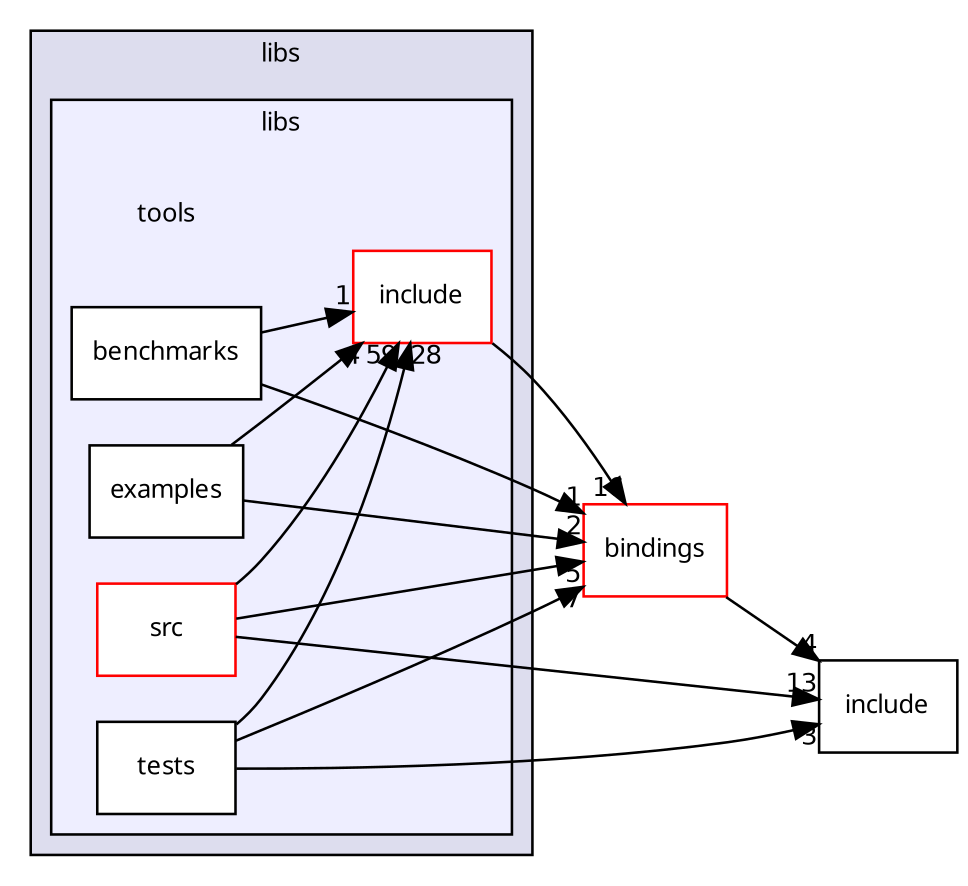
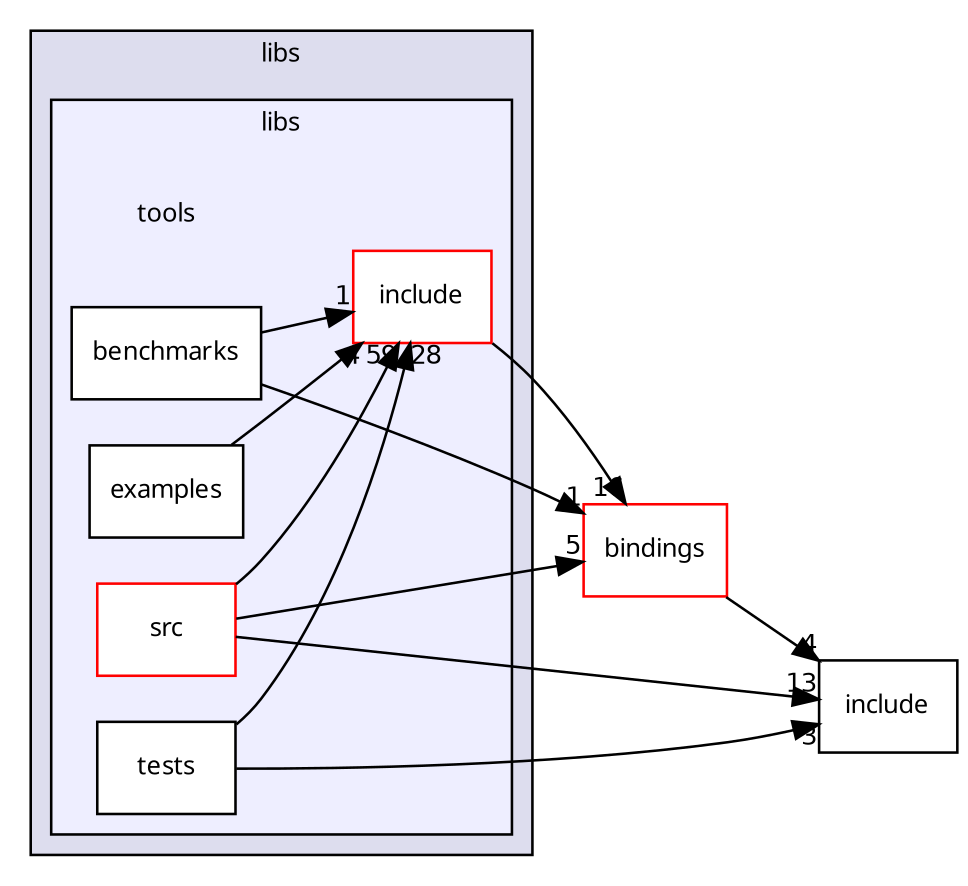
(401, 520) -> none
(399, 672) -> none
